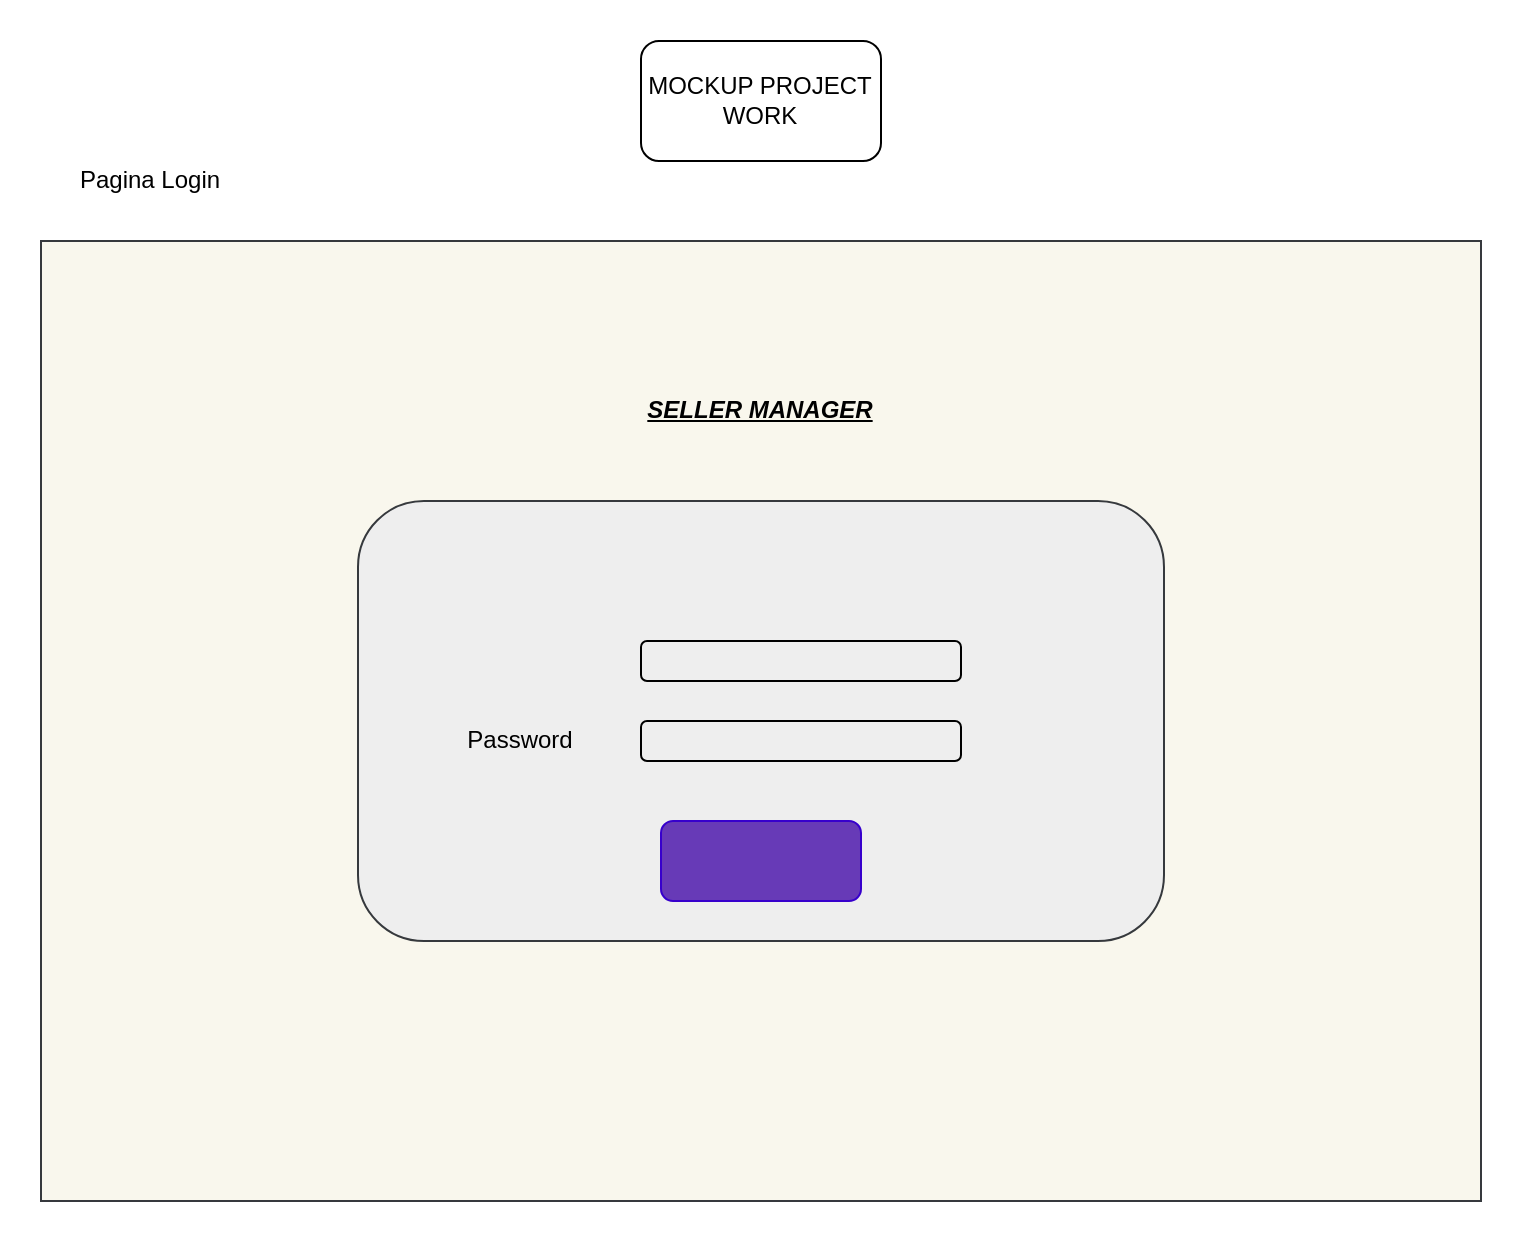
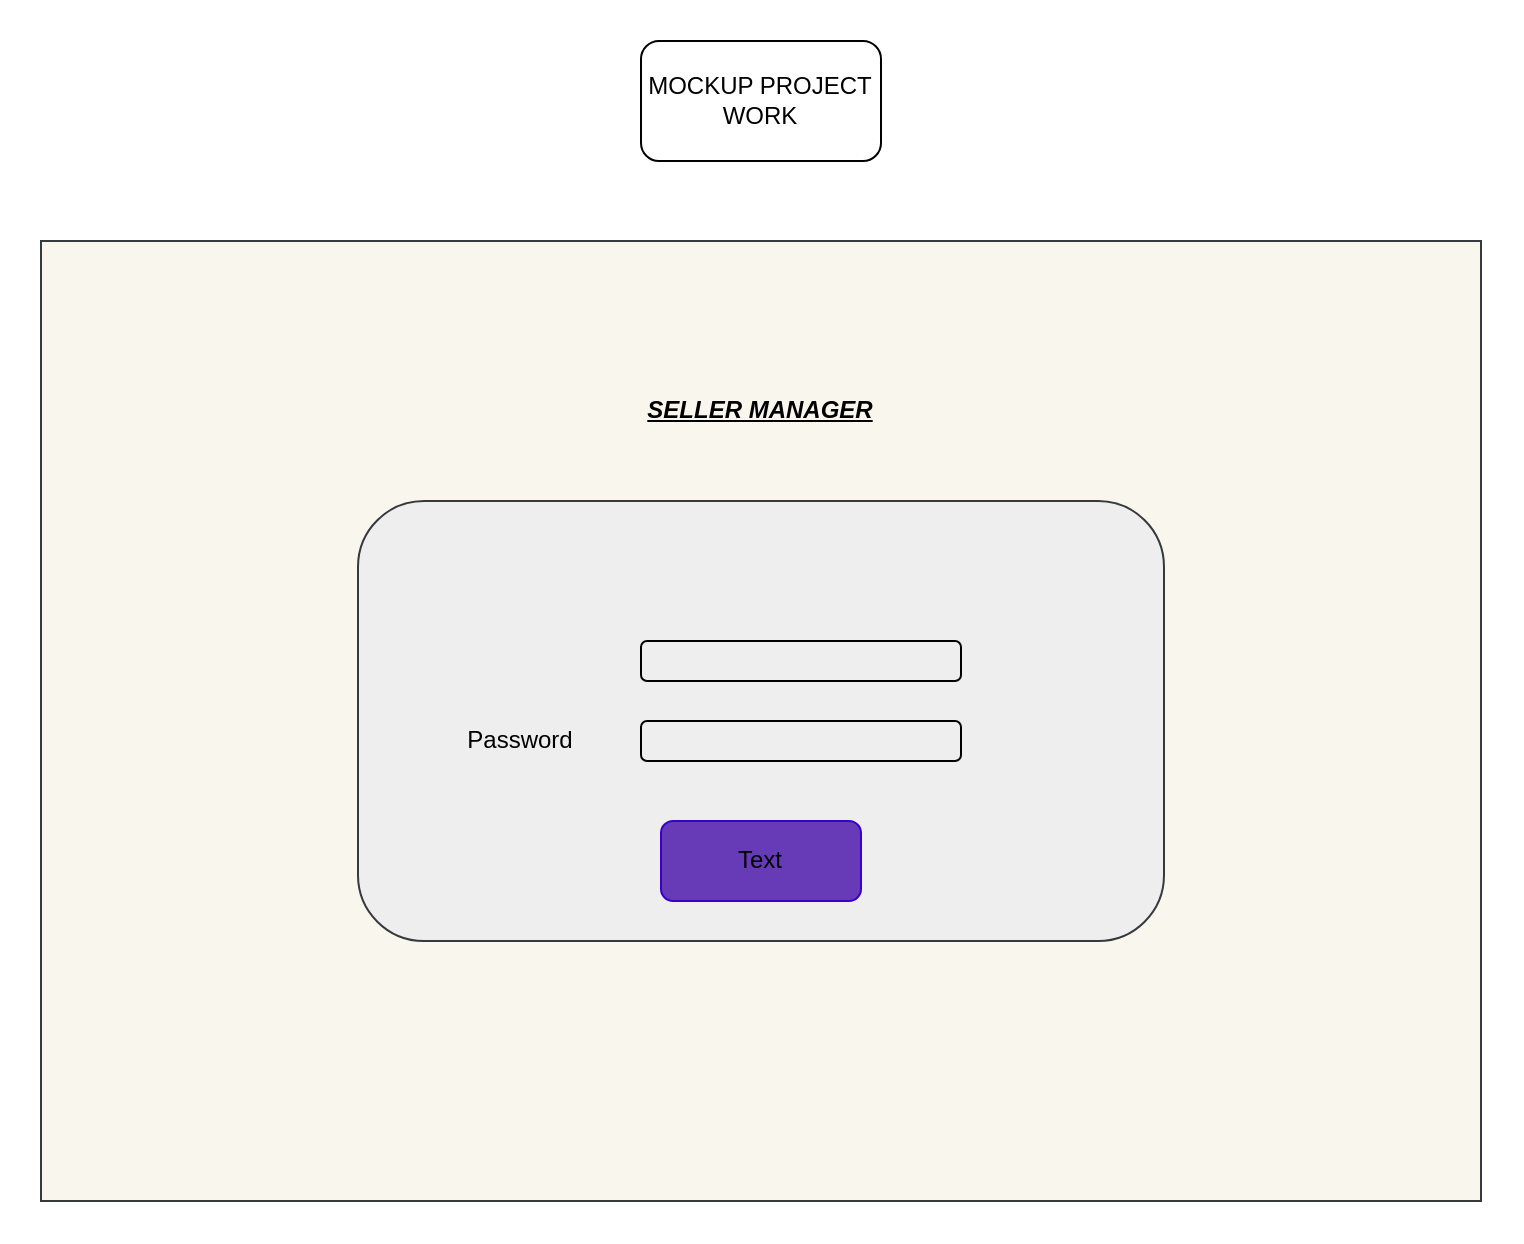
(151, 181) -> none
none -> (761, 861)
